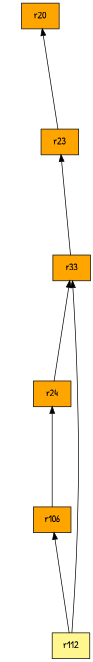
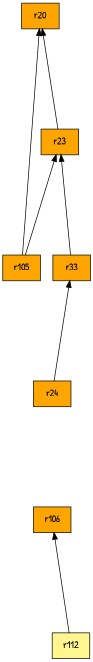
none -> (22, 268)
(52, 460) -> none
(79, 460) -> none
